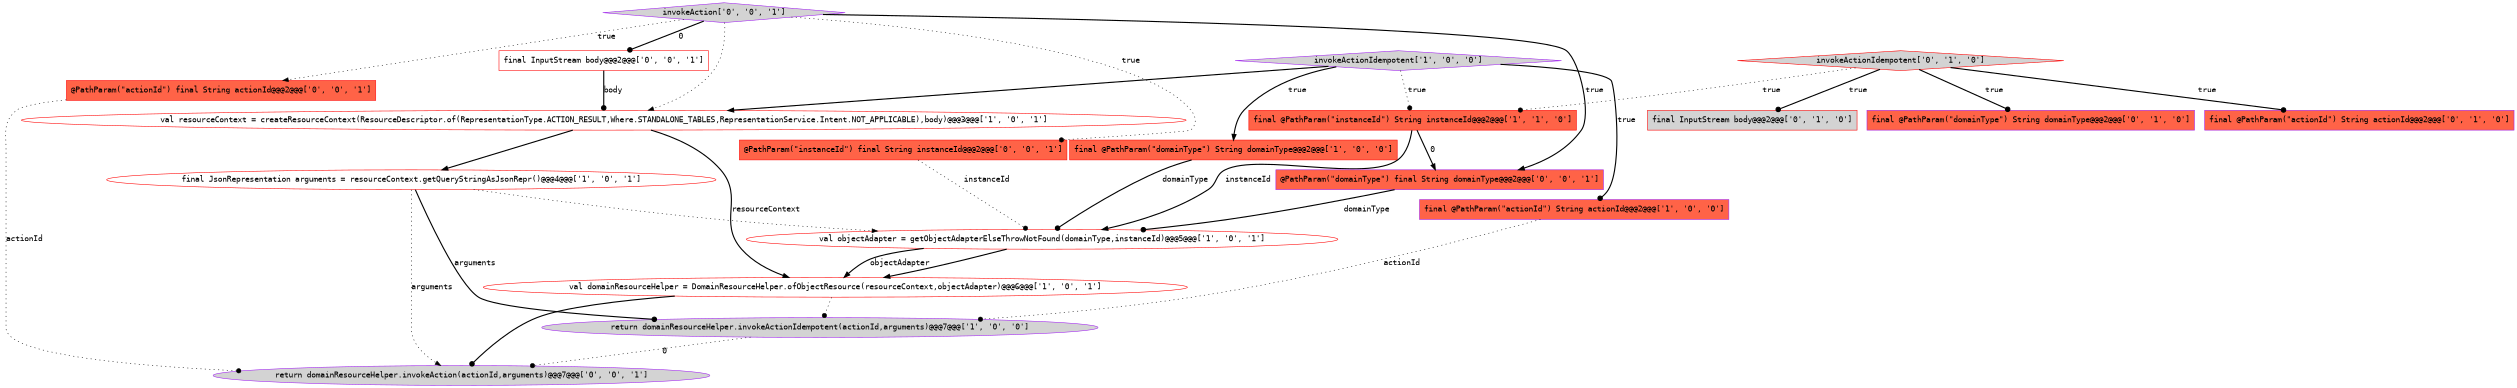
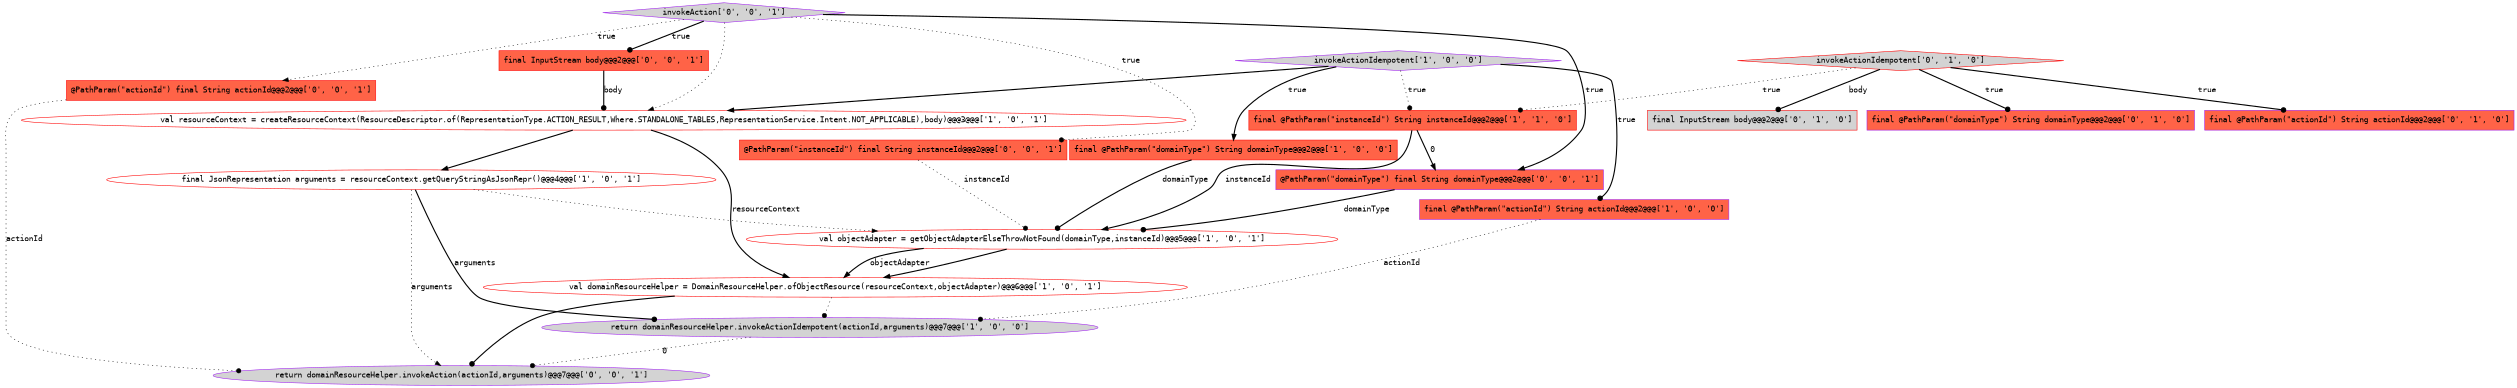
(681, 37) -> (681, 37)
(604, 61) -> (604, 61)
(1858, 90) -> (1858, 90)
